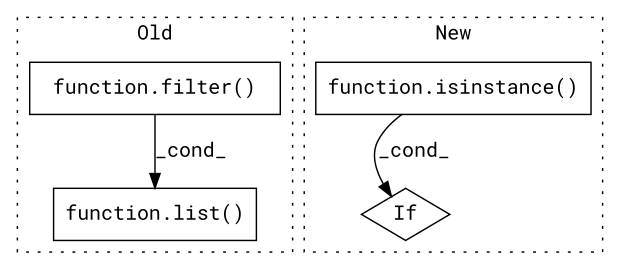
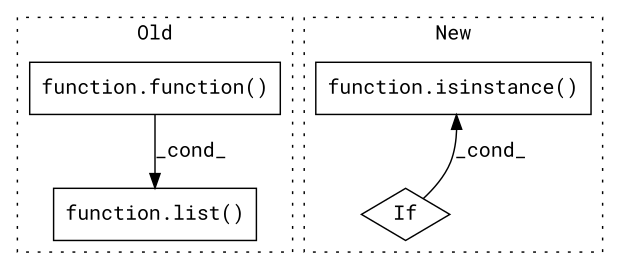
(155, 88) -> (155, 88)
(376, 145) -> (448, 168)
